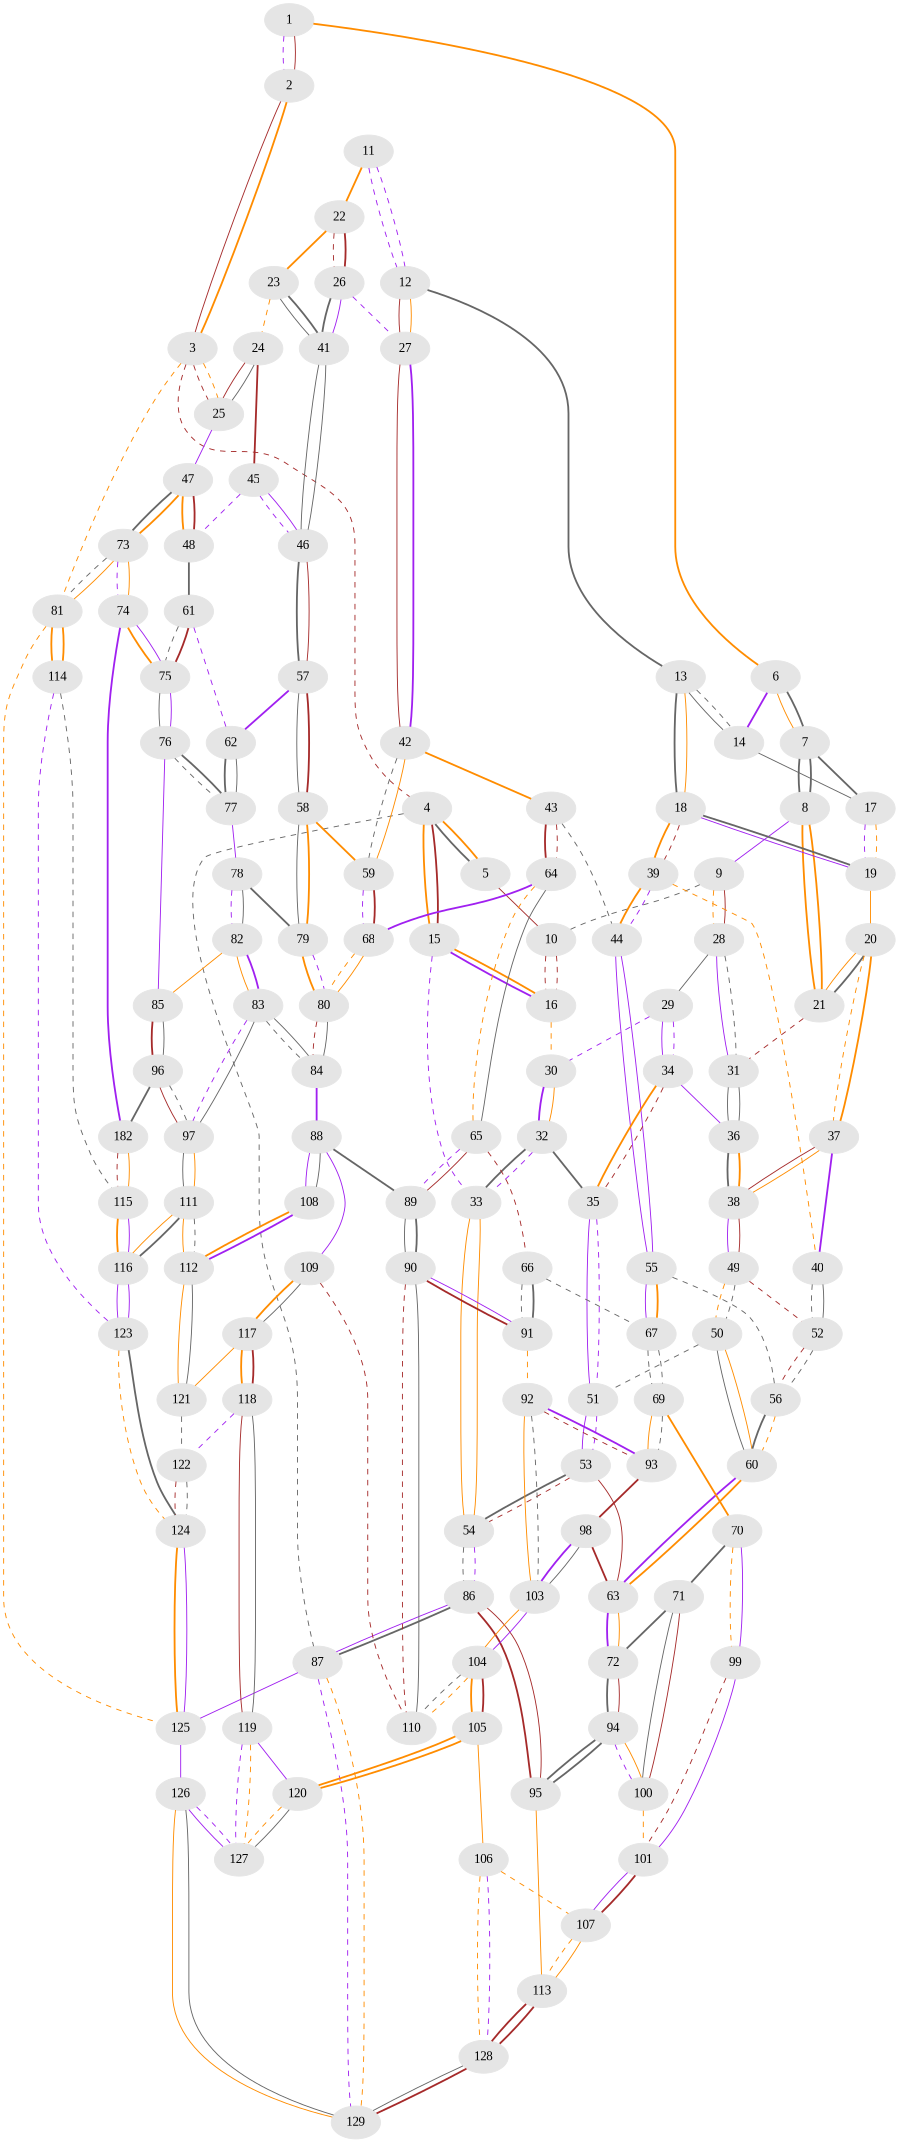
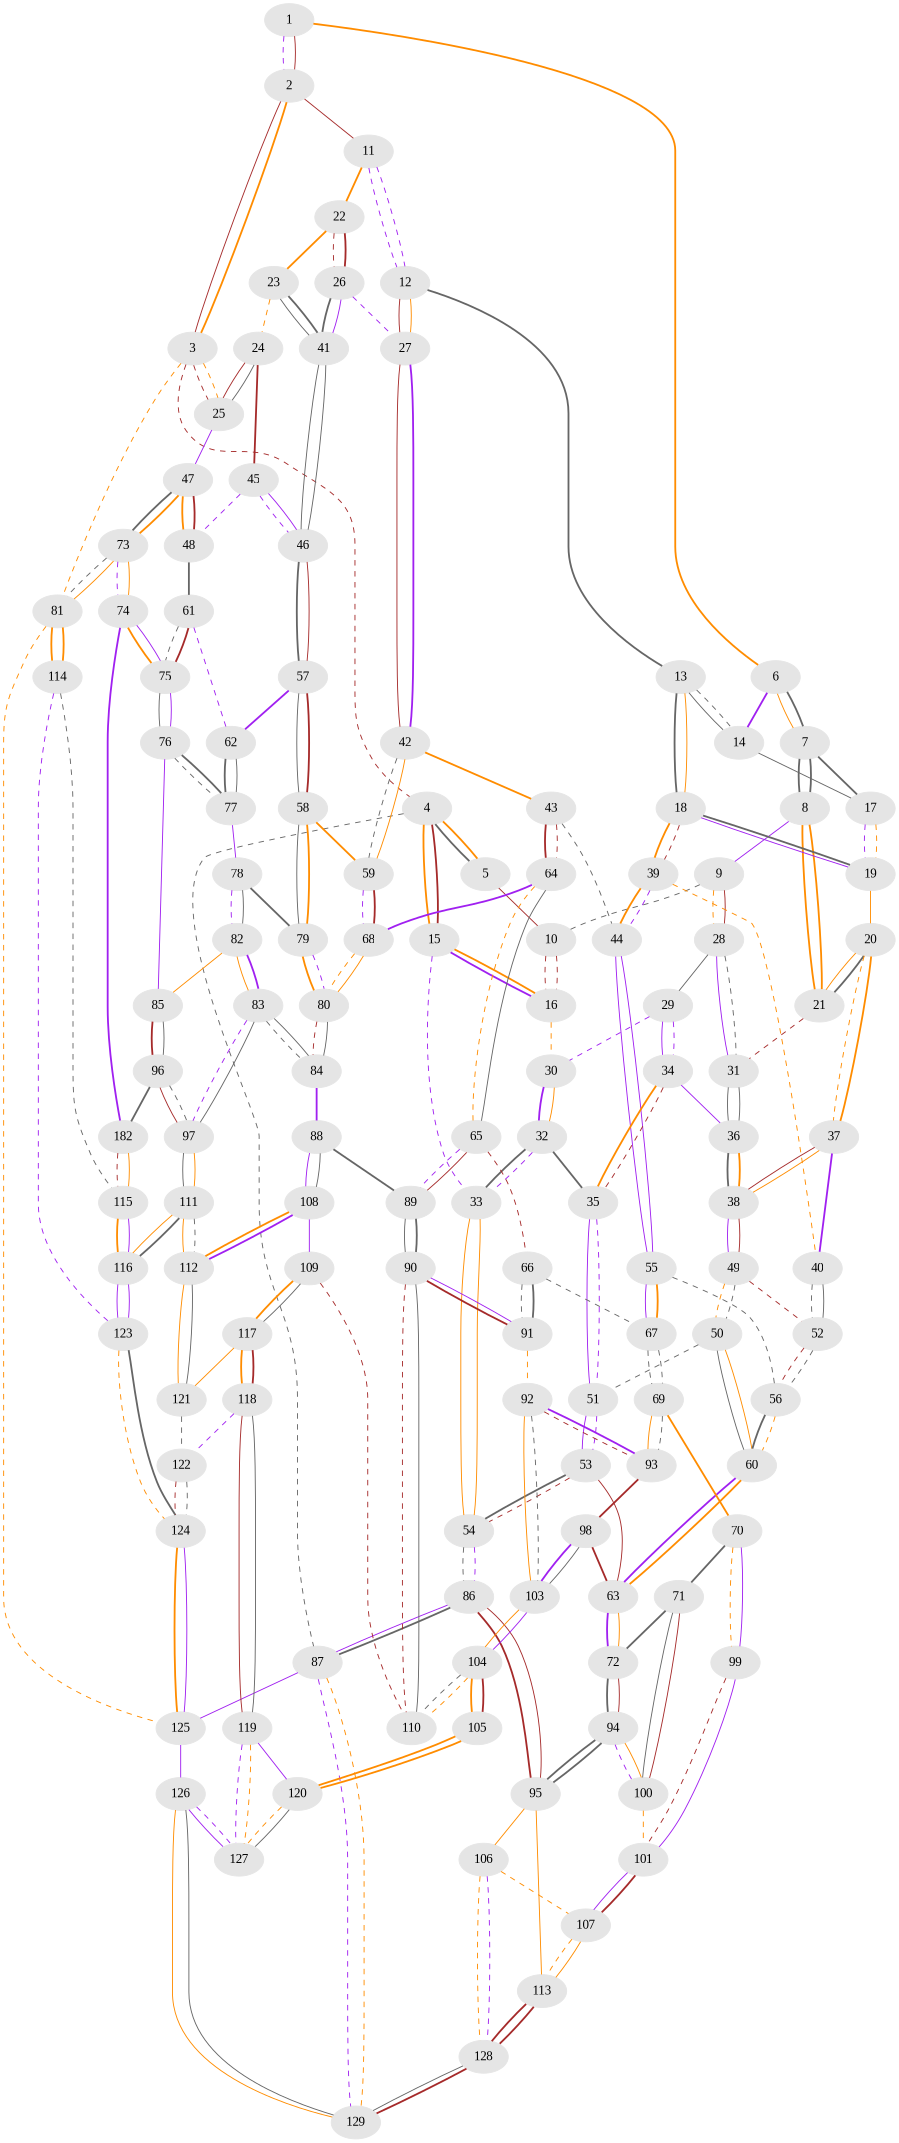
none -> (329, 119)
(345, 1204) -> (309, 1236)
(480, 1794) -> (510, 1827)
